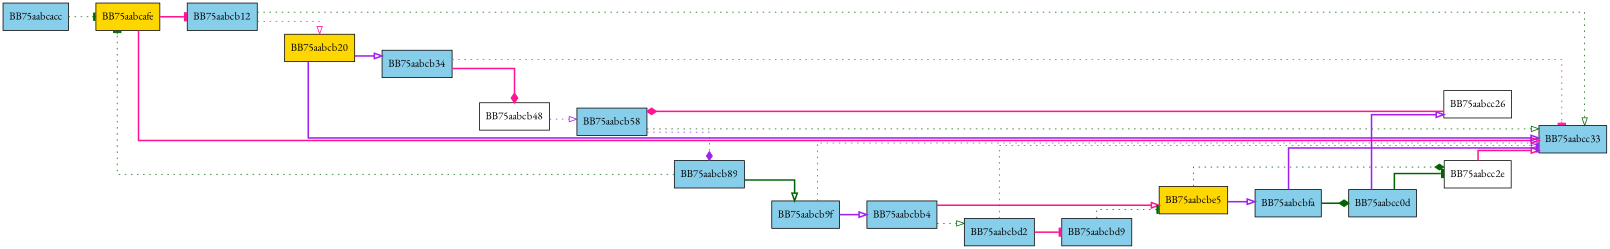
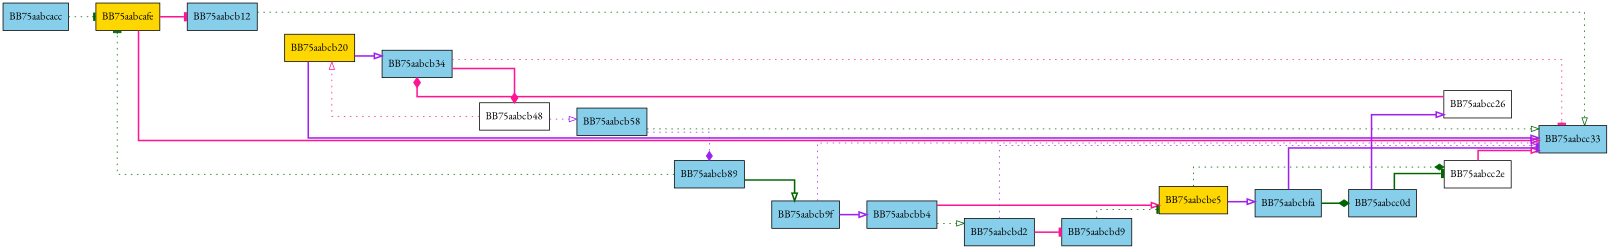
(291, 21) -> (382, 116)
(1050, 111) -> (926, 97)
